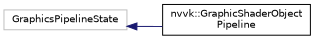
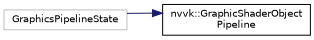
(150, 27) -> (140, 13)
